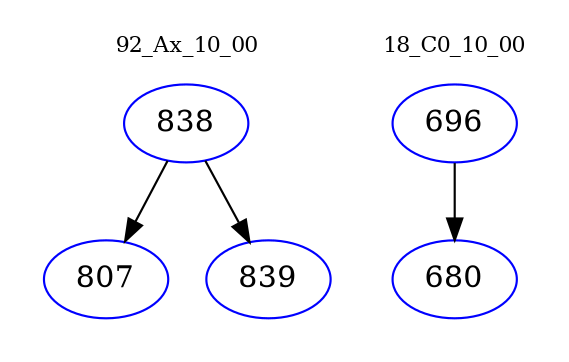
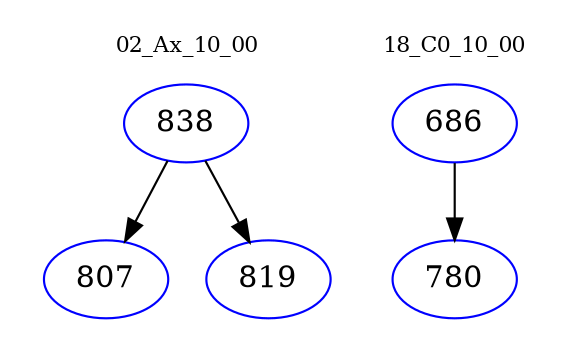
(187, 47) -> (187, 47)
(455, 123) -> (455, 123)
(268, 279) -> (268, 279)
(455, 279) -> (455, 279)
